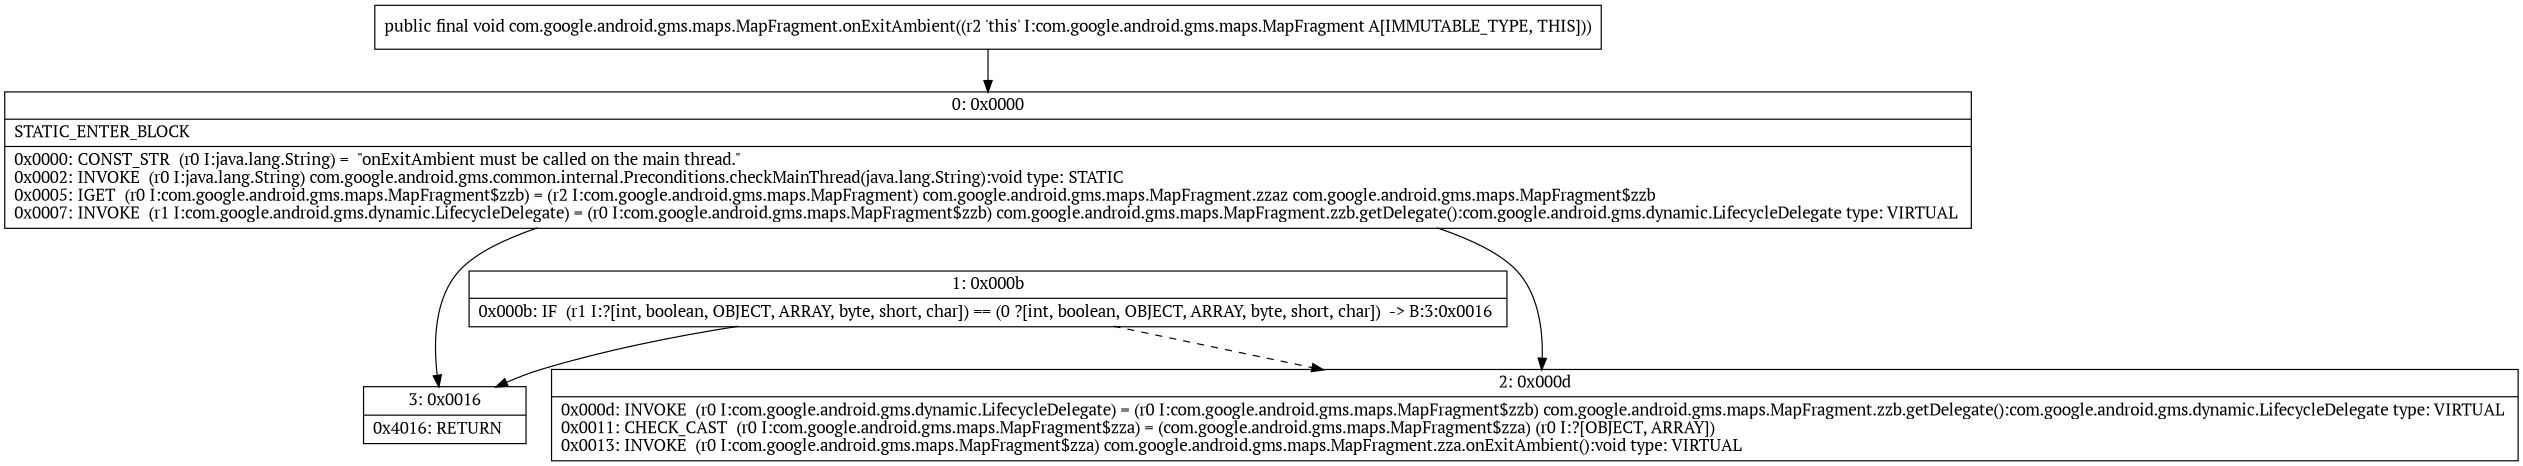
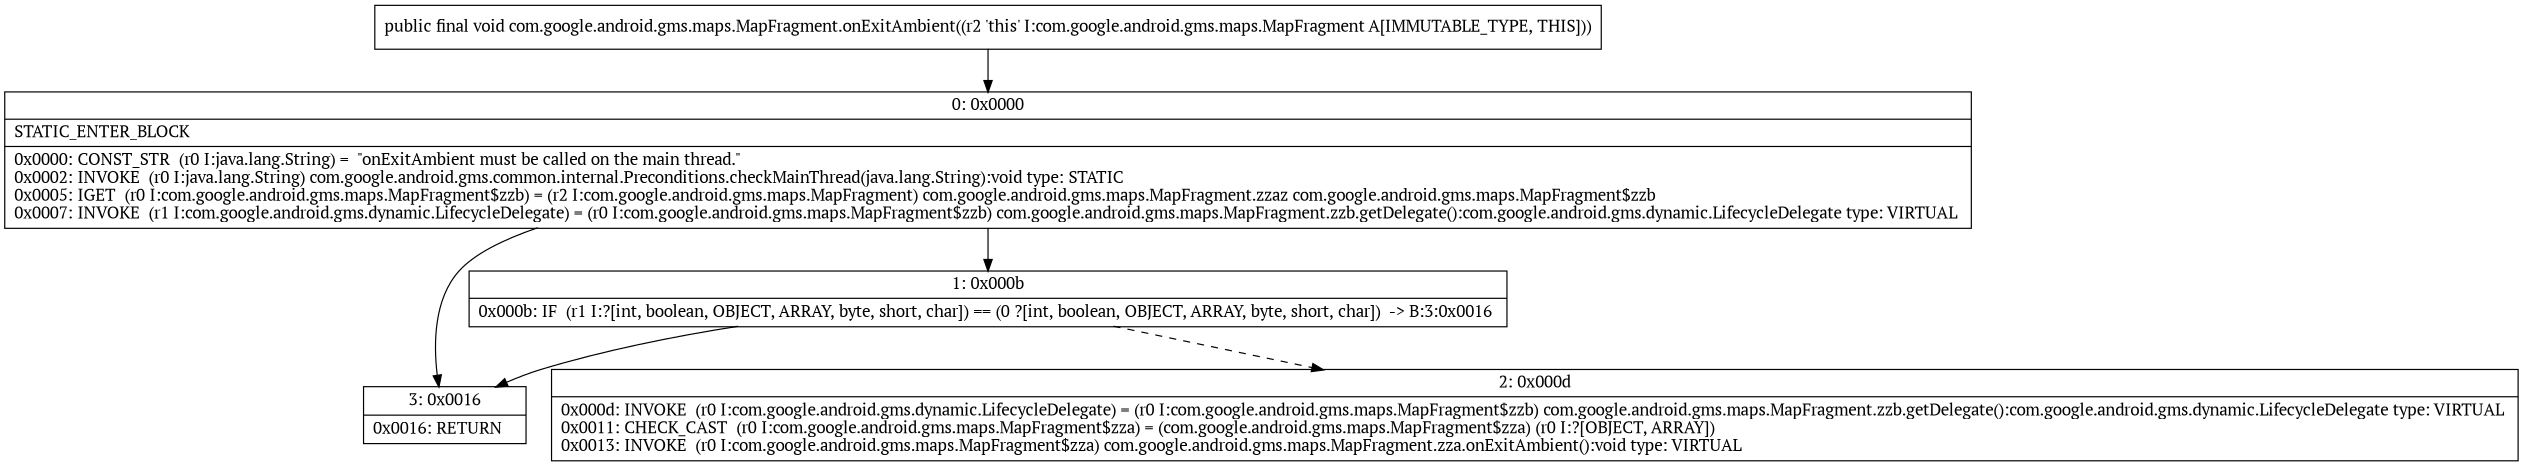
(1517, 271) -> (988, 244)
(445, 429) -> (445, 429)
